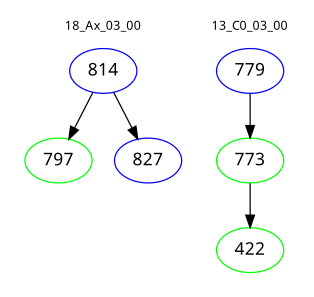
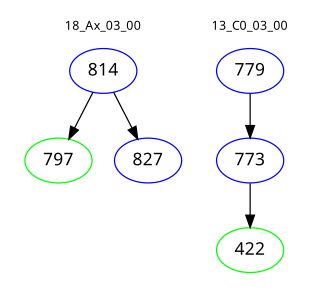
(250, 161) -> (250, 161)
